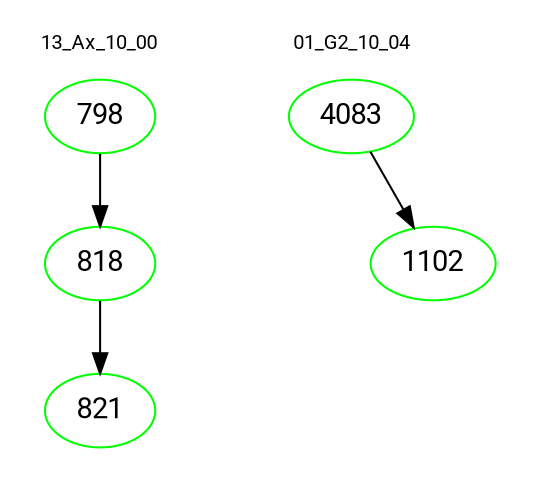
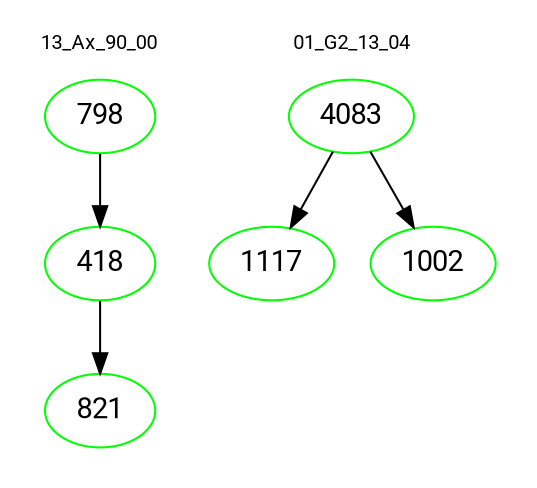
(100, 44) -> (100, 44)
(352, 44) -> (352, 44)
(100, 264) -> (100, 264)
none -> (272, 264)
(433, 264) -> (433, 264)
